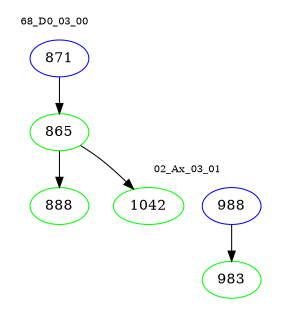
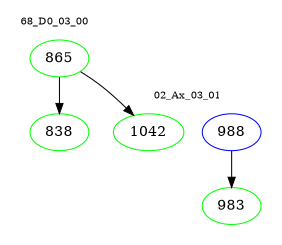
(59, 58) -> none
(59, 206) -> (59, 132)
